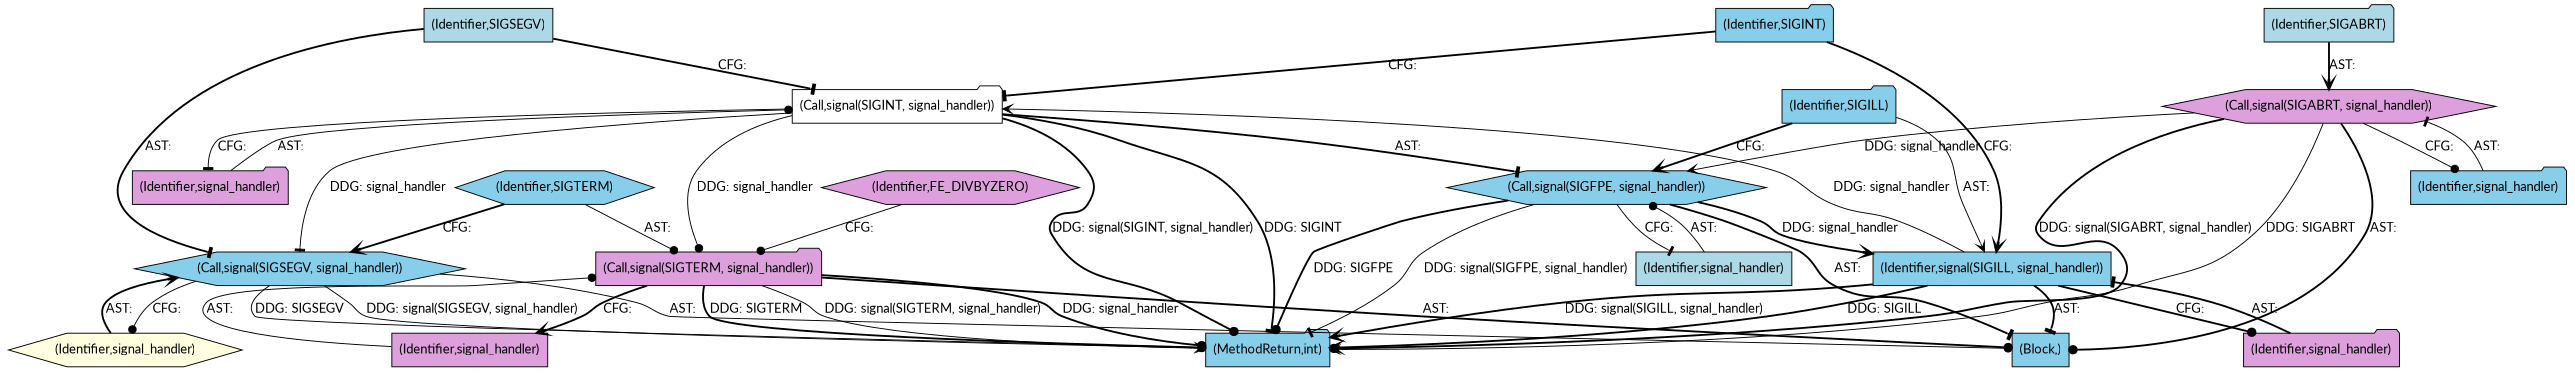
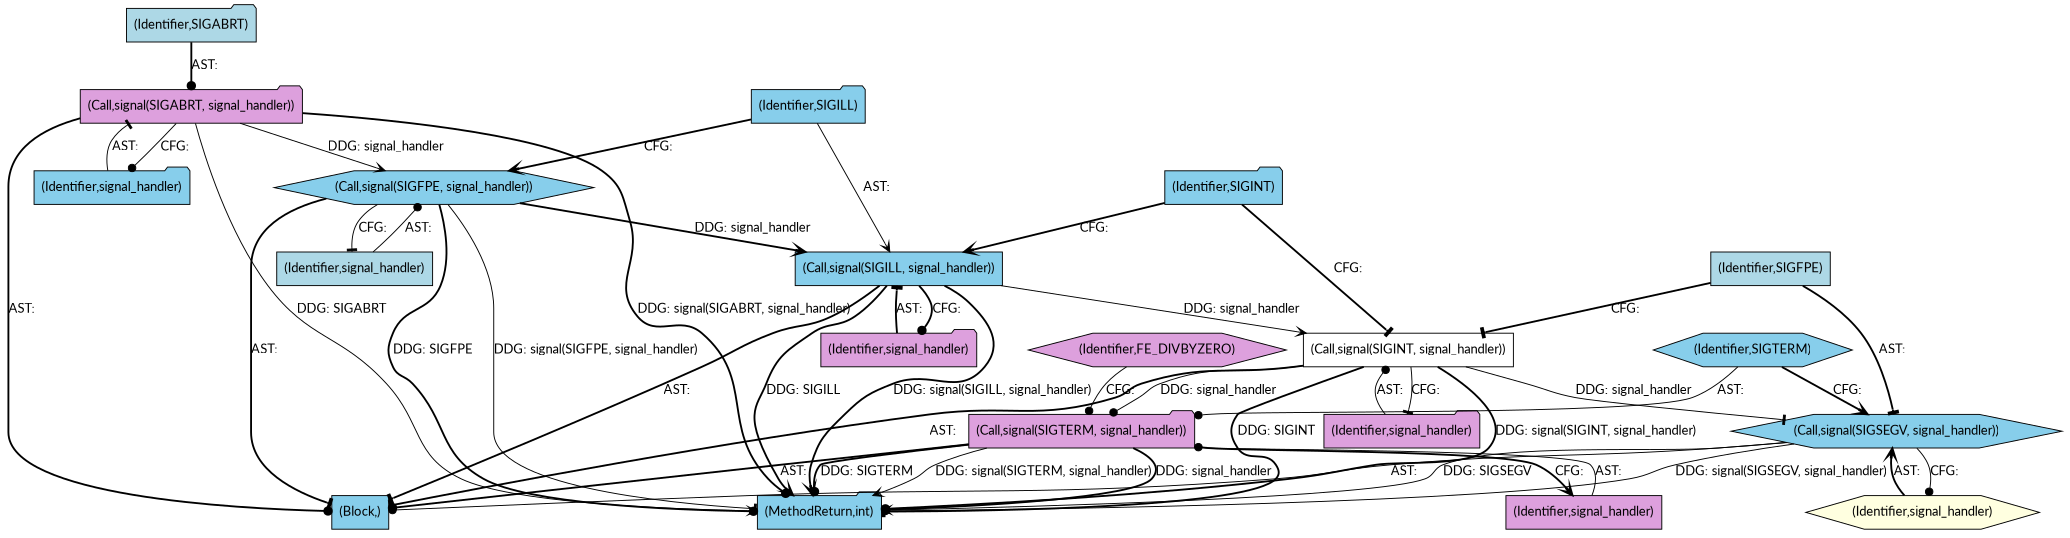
(488, 25) -> (1771, 269)
(2329, 61) -> (191, 62)
(897, 106) -> (1408, 350)
(2329, 106) -> (191, 106)
(1259, 136) -> (849, 426)
(1992, 269) -> (899, 269)
